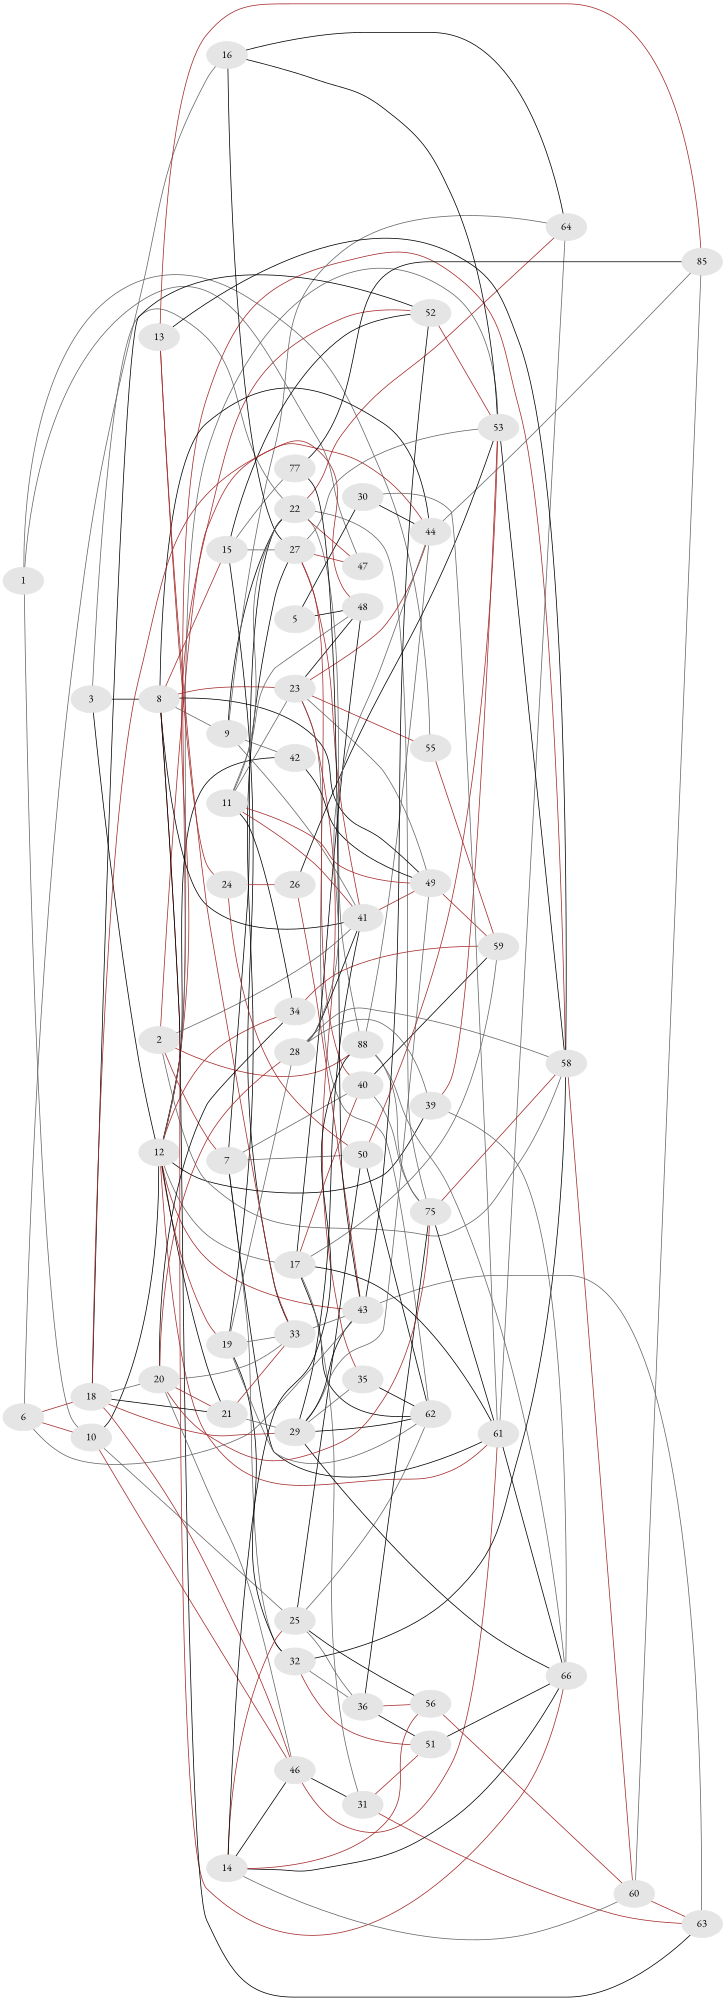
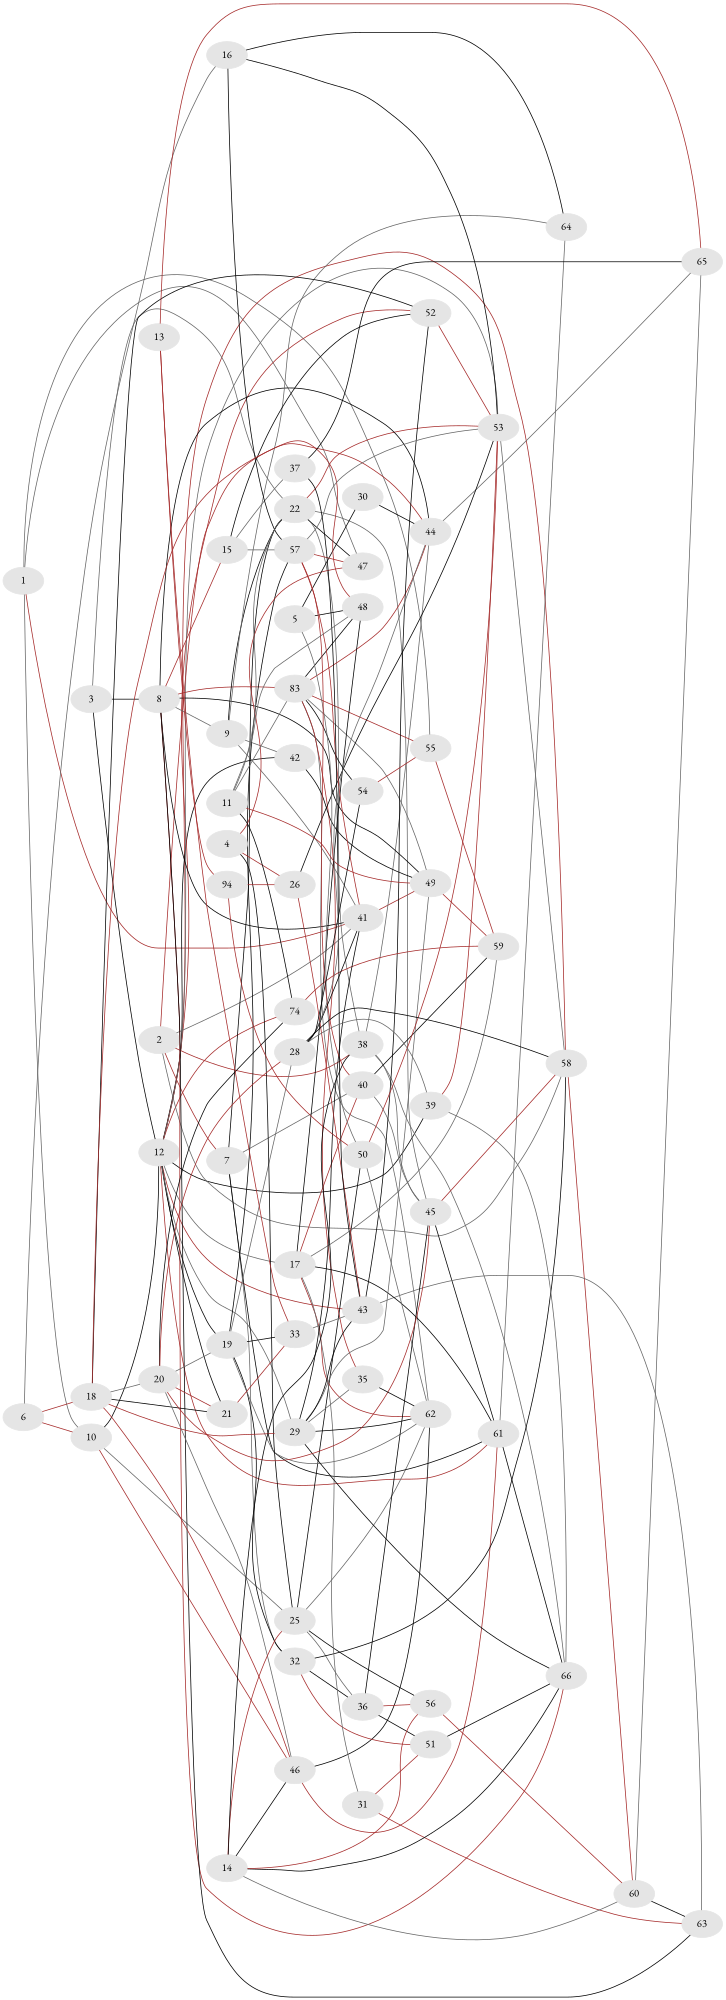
(702, 262) -> (702, 262)
(420, 360) -> (380, 436)
(295, 468) -> (295, 468)
(546, 486) -> none
(329, 538) -> (329, 538)
(295, 550) -> (295, 550)
(295, 689) -> (295, 689)
(532, 745) -> (532, 745)
none -> (363, 791)
none -> (227, 844)
(302, 854) -> (95, 875)
(227, 885) -> (227, 885)
(477, 954) -> none
(295, 1011) -> (295, 1011)
(437, 1022) -> (437, 1022)
(248, 1039) -> none
(363, 1045) -> (363, 1045)
(295, 1158) -> (329, 887)
(431, 1212) -> (431, 1212)
(189, 1278) -> (189, 1278)
(397, 1284) -> (397, 1284)
(261, 1339) -> (263, 1339)
(231, 1370) -> (193, 1362)
(336, 1393) -> (336, 1393)
(261, 1423) -> (214, 1300)
(203, 1451) -> none
(329, 1684) -> (329, 1684)
(329, 1787) -> (412, 1629)
(668, 1909) -> (668, 1909)
